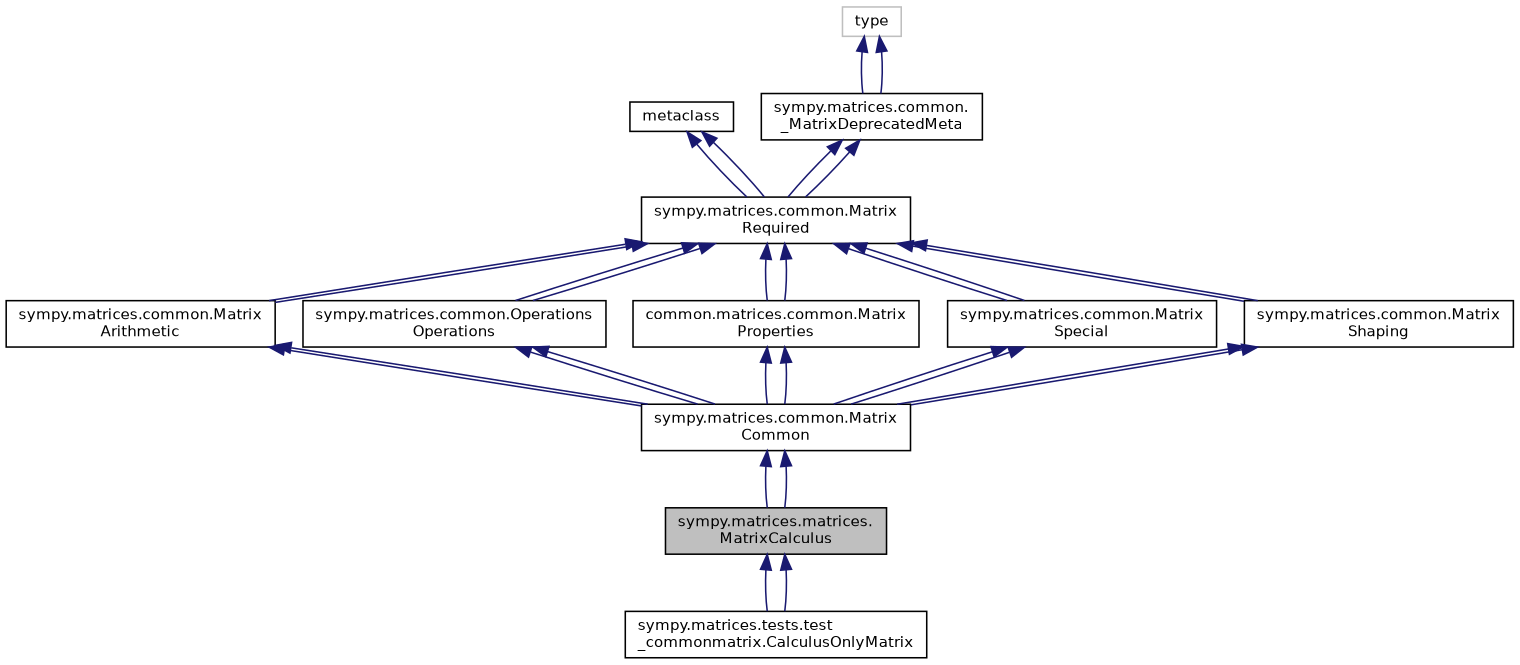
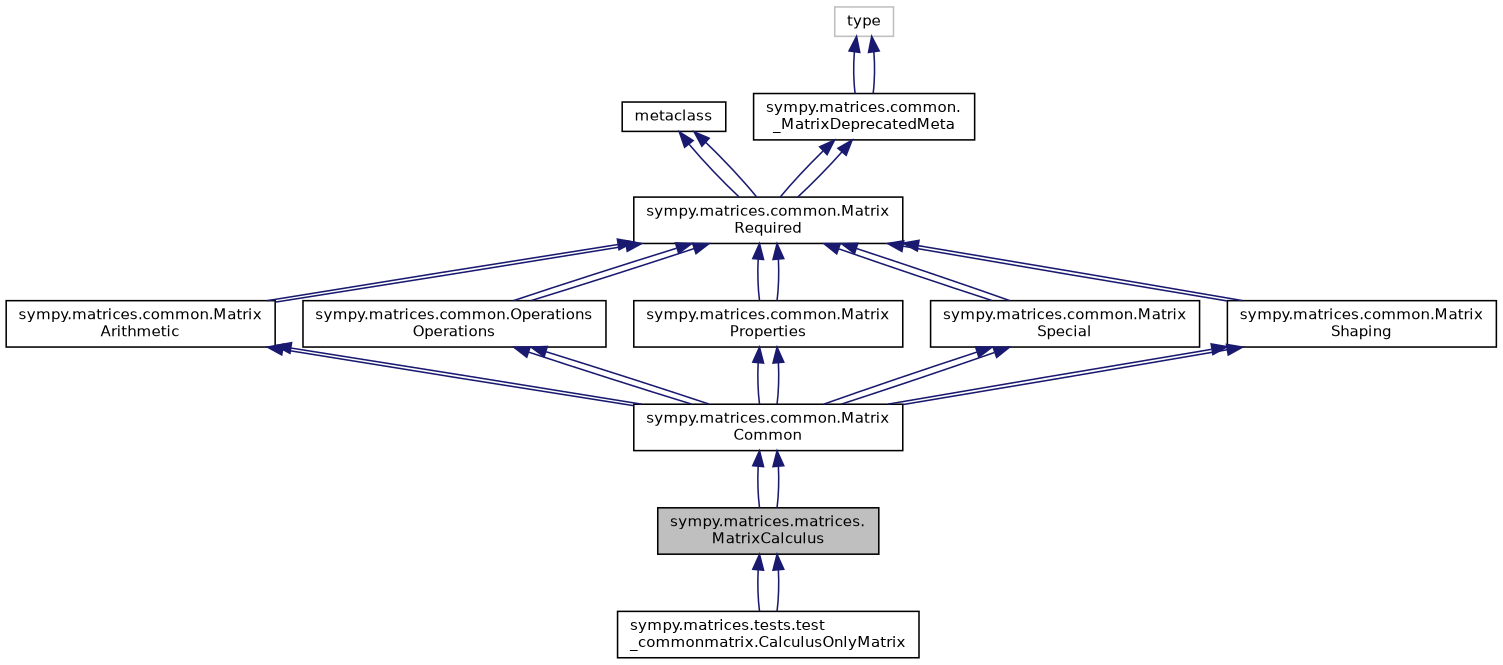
(776, 324) -> (768, 324)
